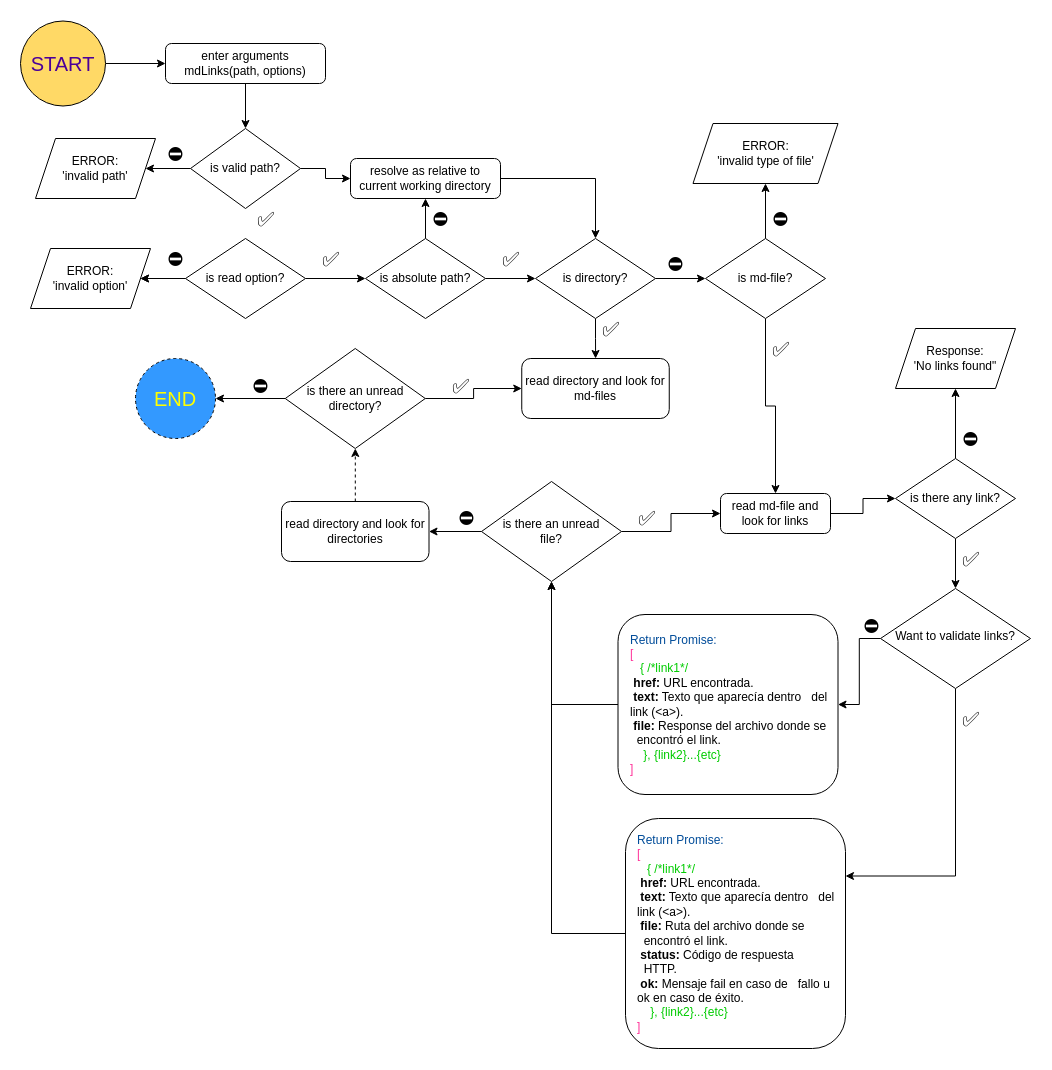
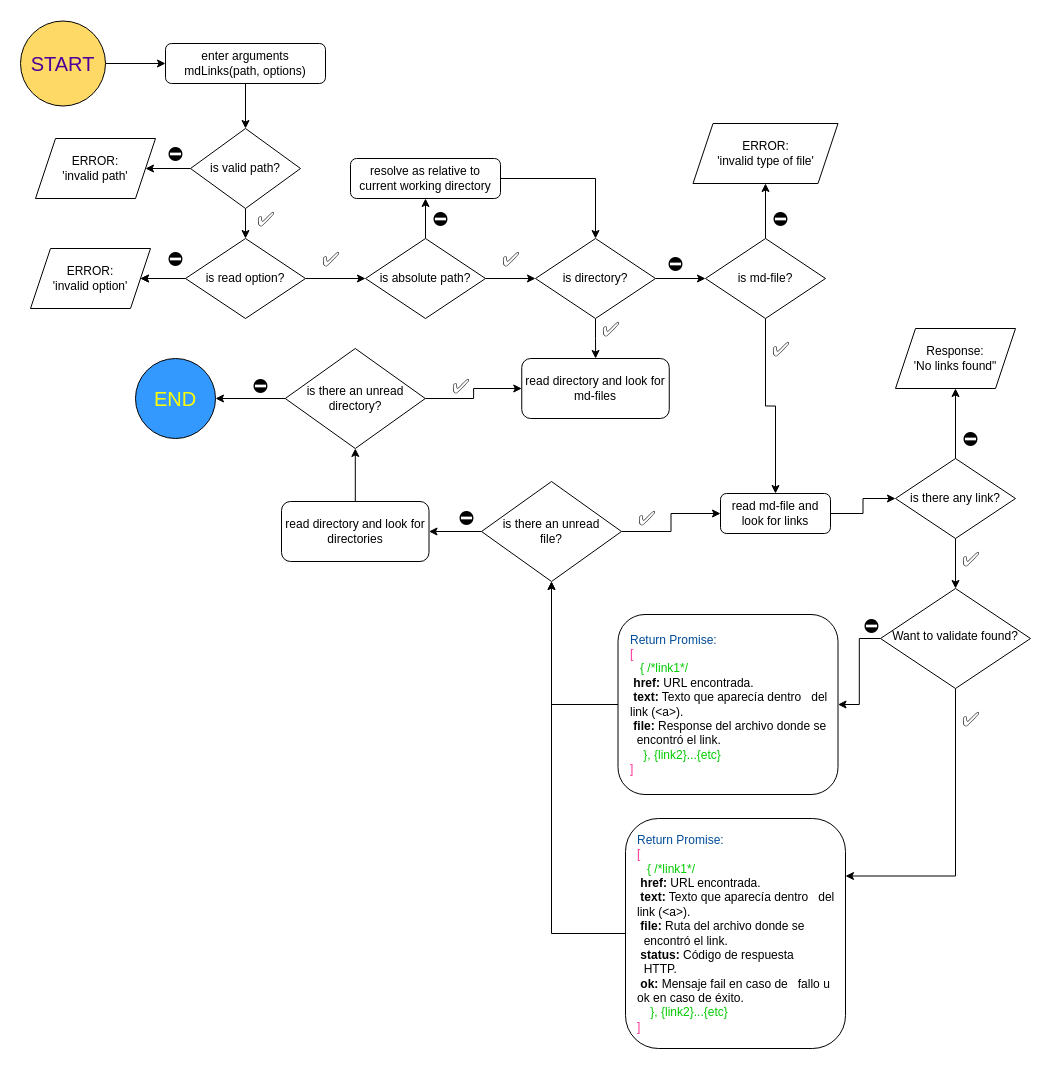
(326, 170) -> (246, 228)
(176, 399) -> (176, 399)
(355, 477) -> (355, 477)
(956, 637) -> (956, 637)
